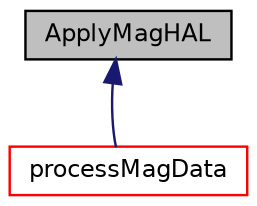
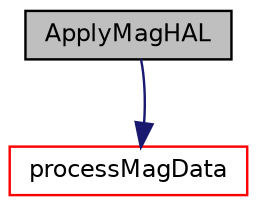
(112, 115) -> (145, 91)
